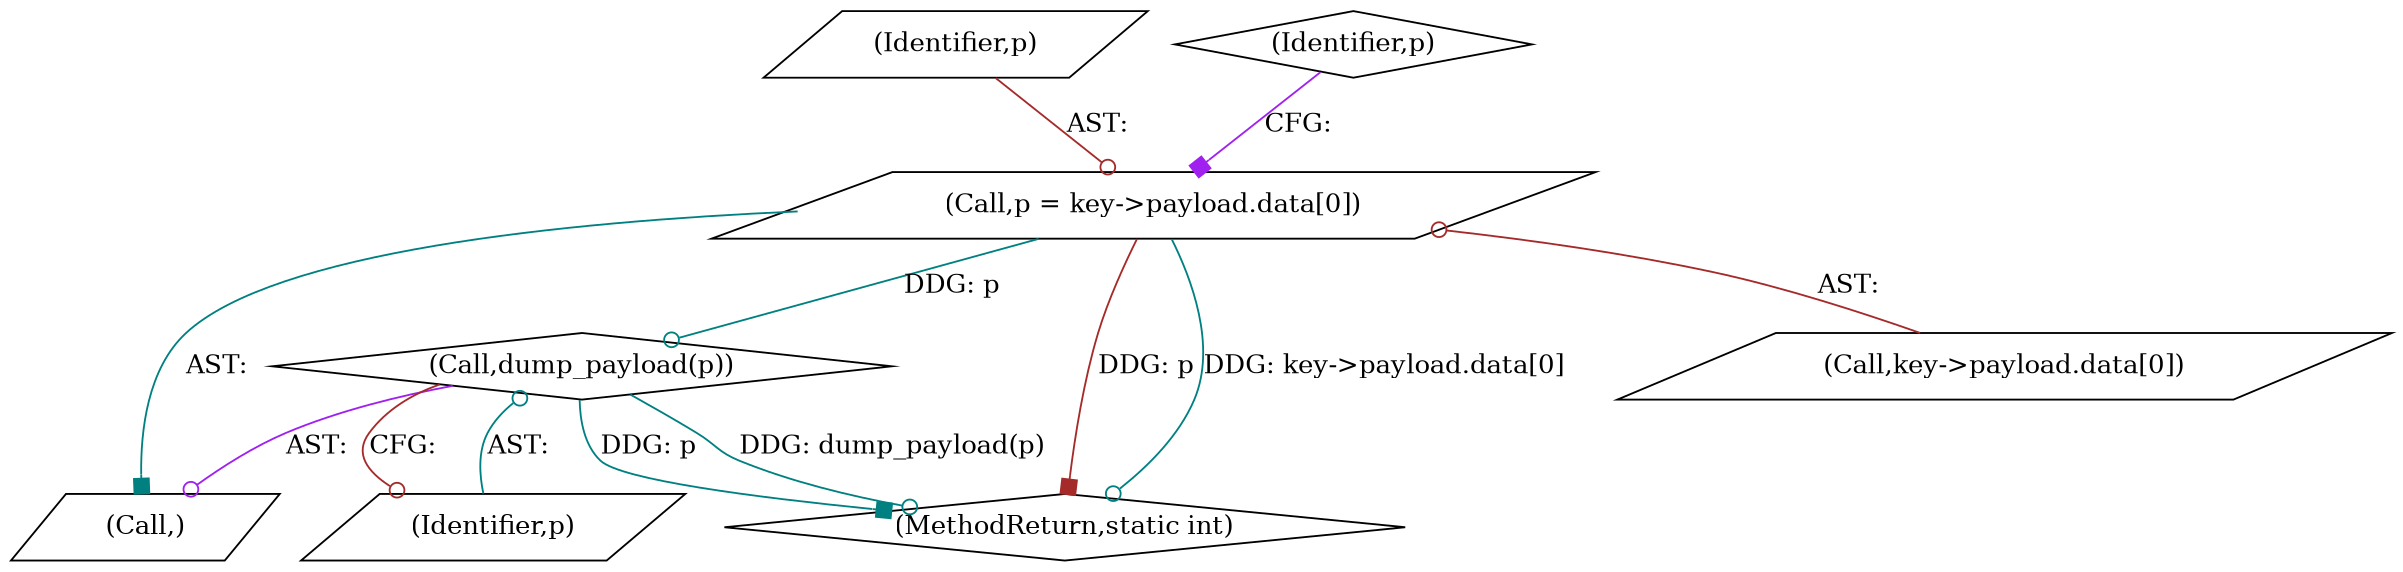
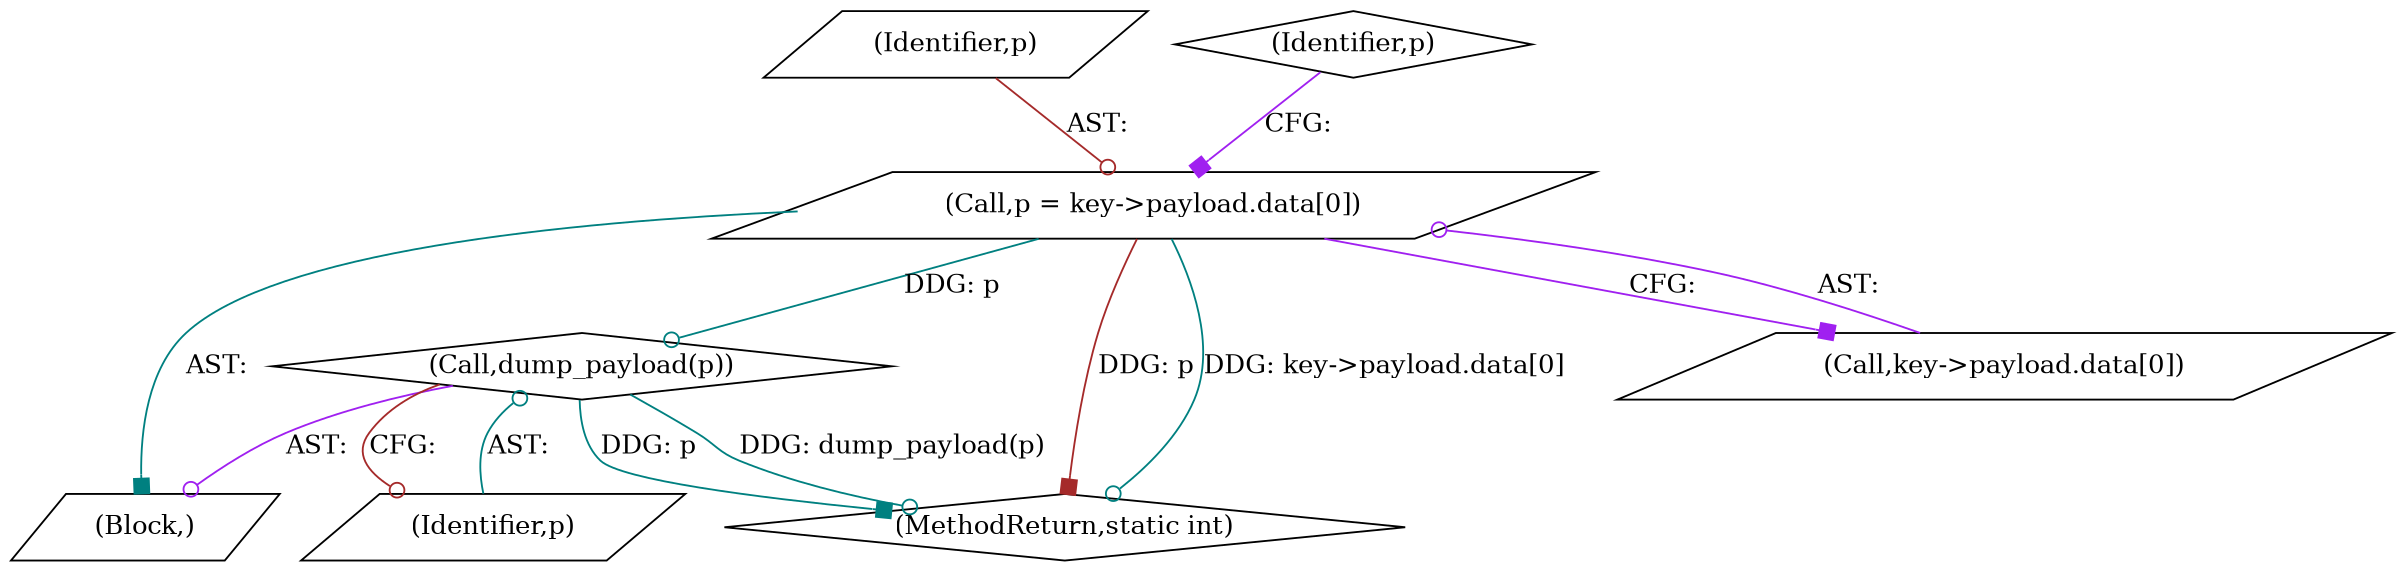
(1687, 267) -> (1687, 267)
none -> (1570, 284)
(145, 527) -> (145, 527)
